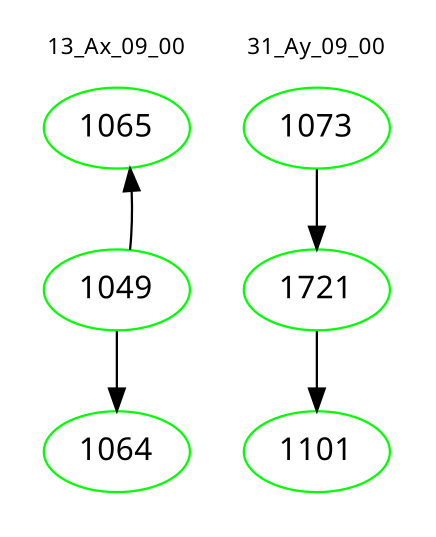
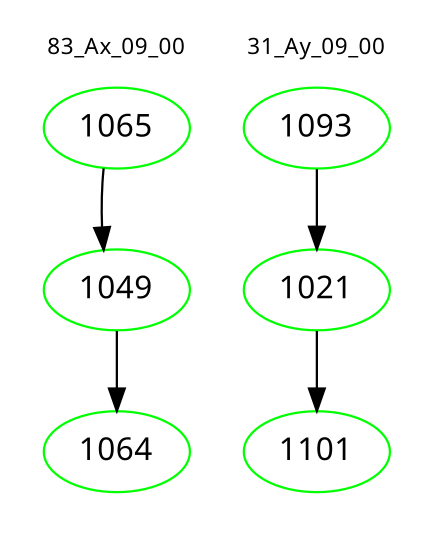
(117, 48) -> (117, 48)
(317, 128) -> (317, 128)
(132, 221) -> (102, 198)
(317, 290) -> (317, 290)
